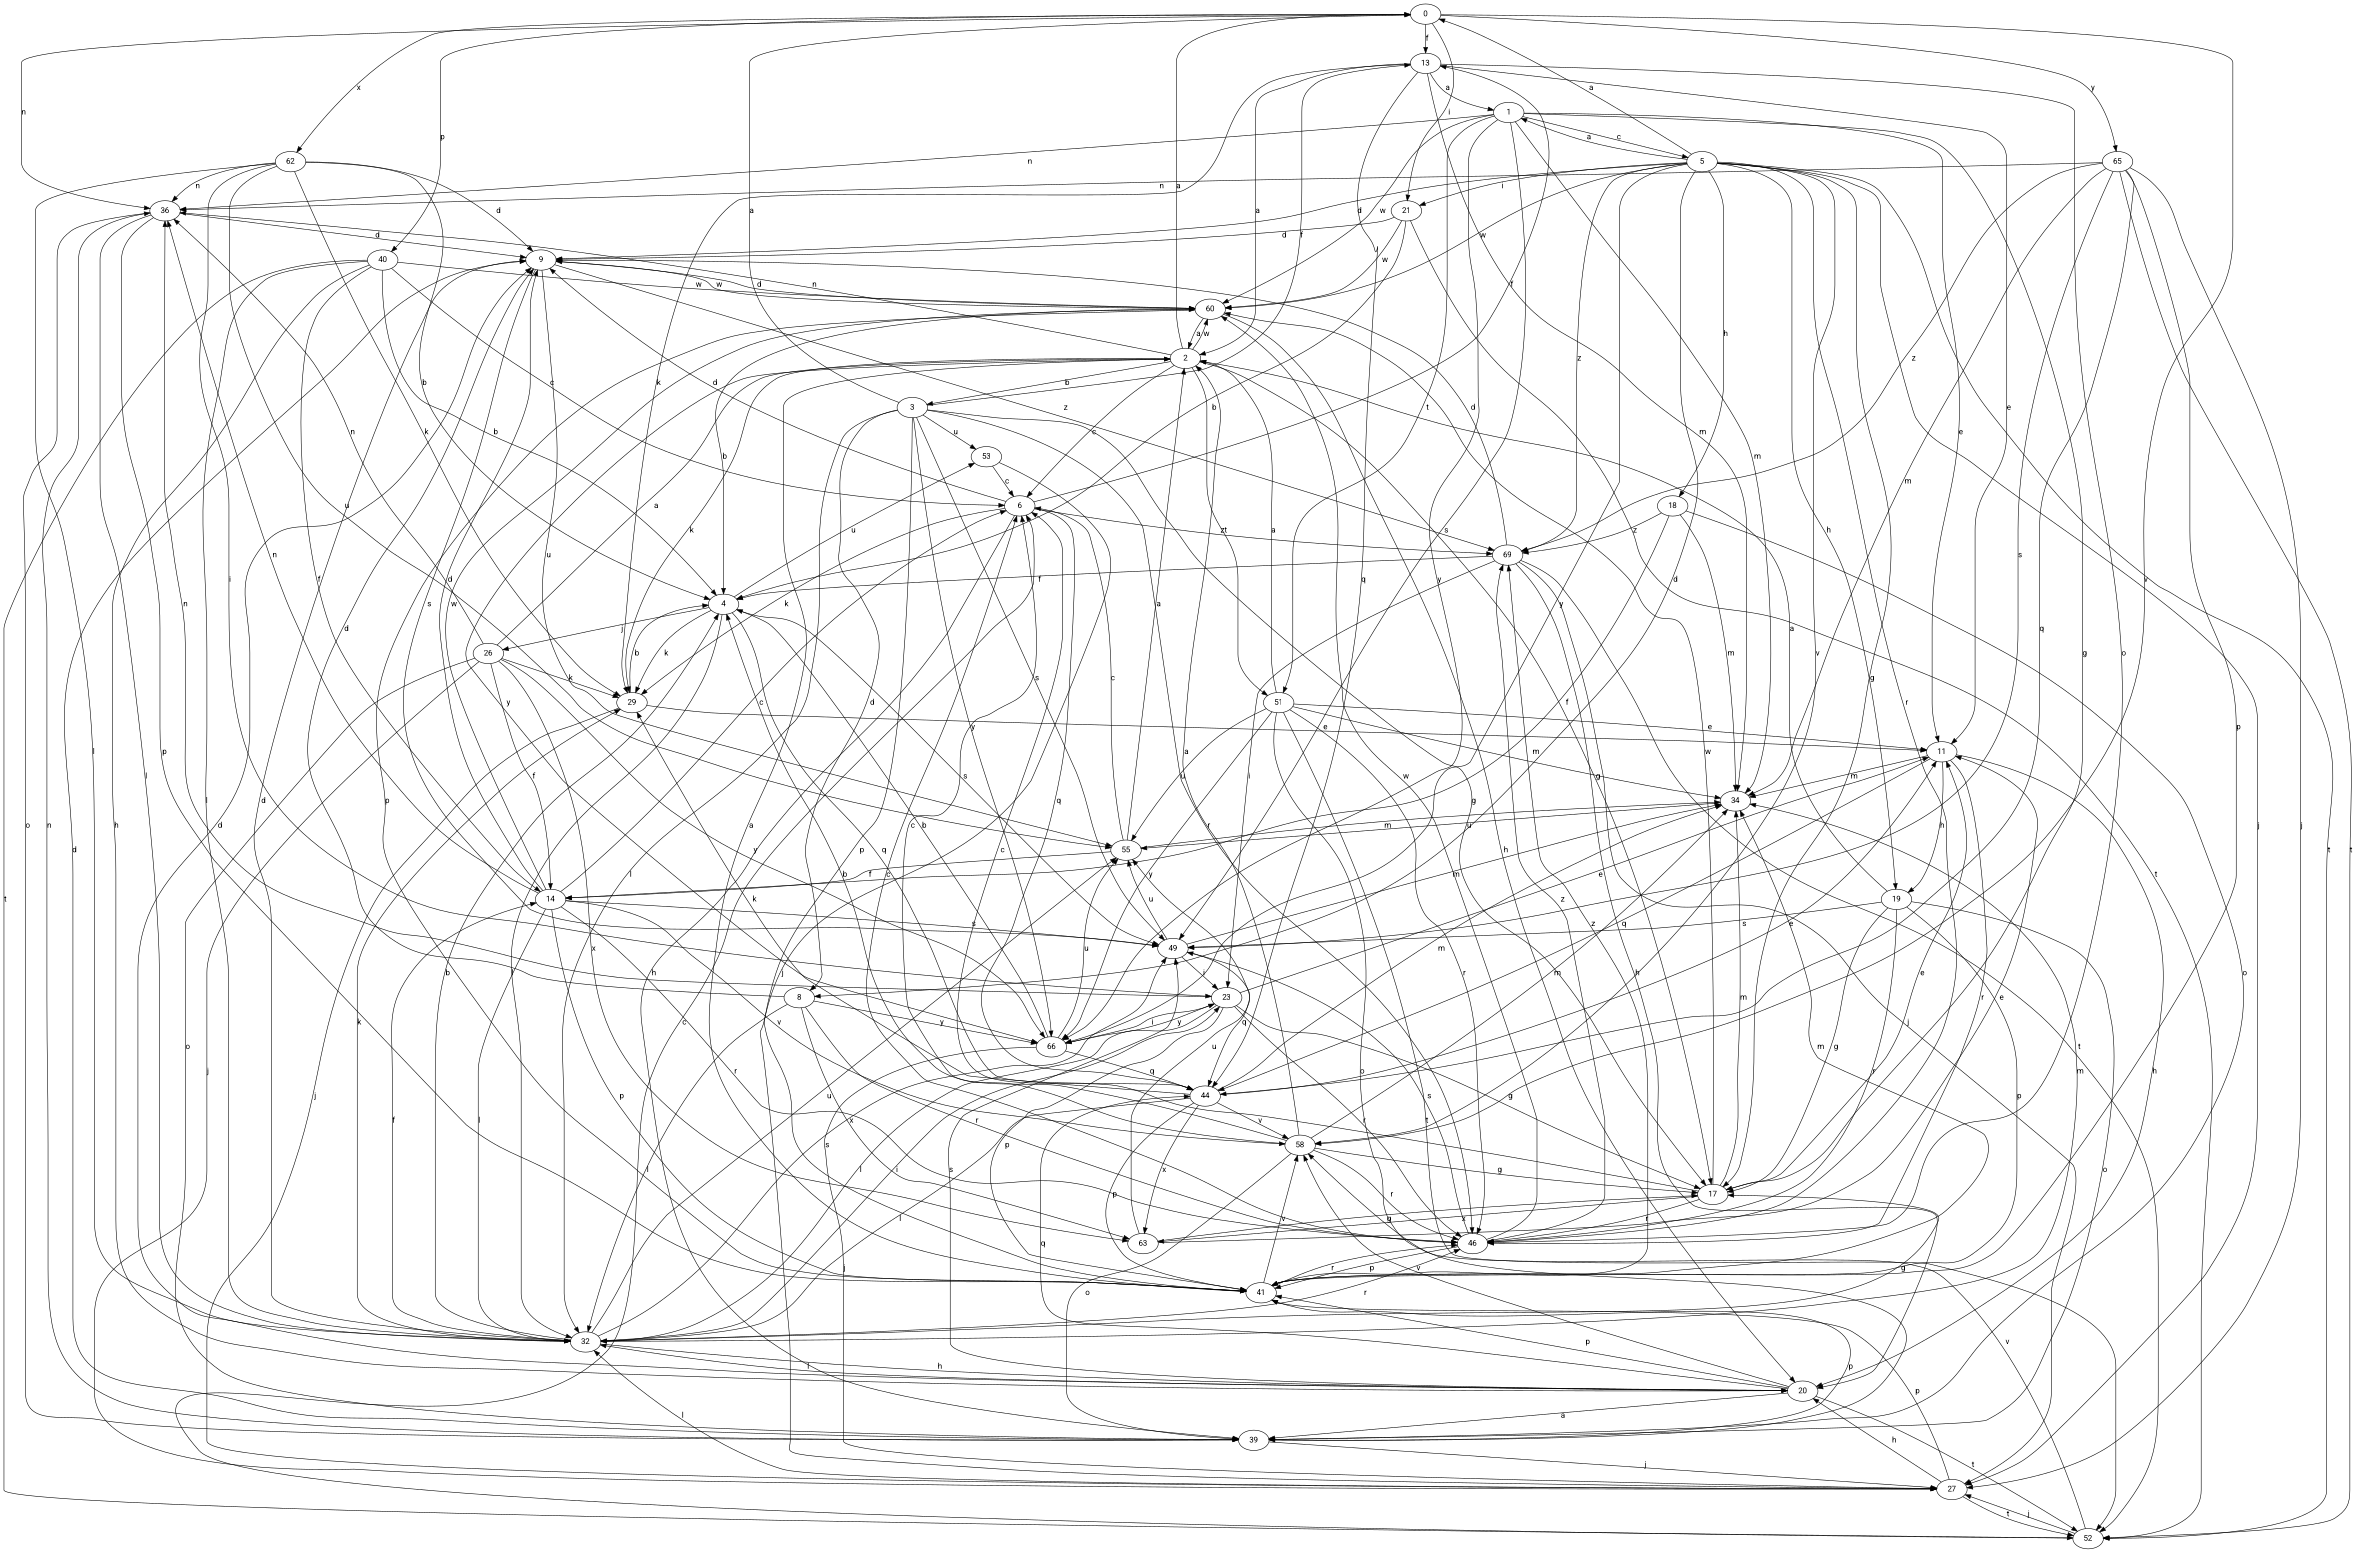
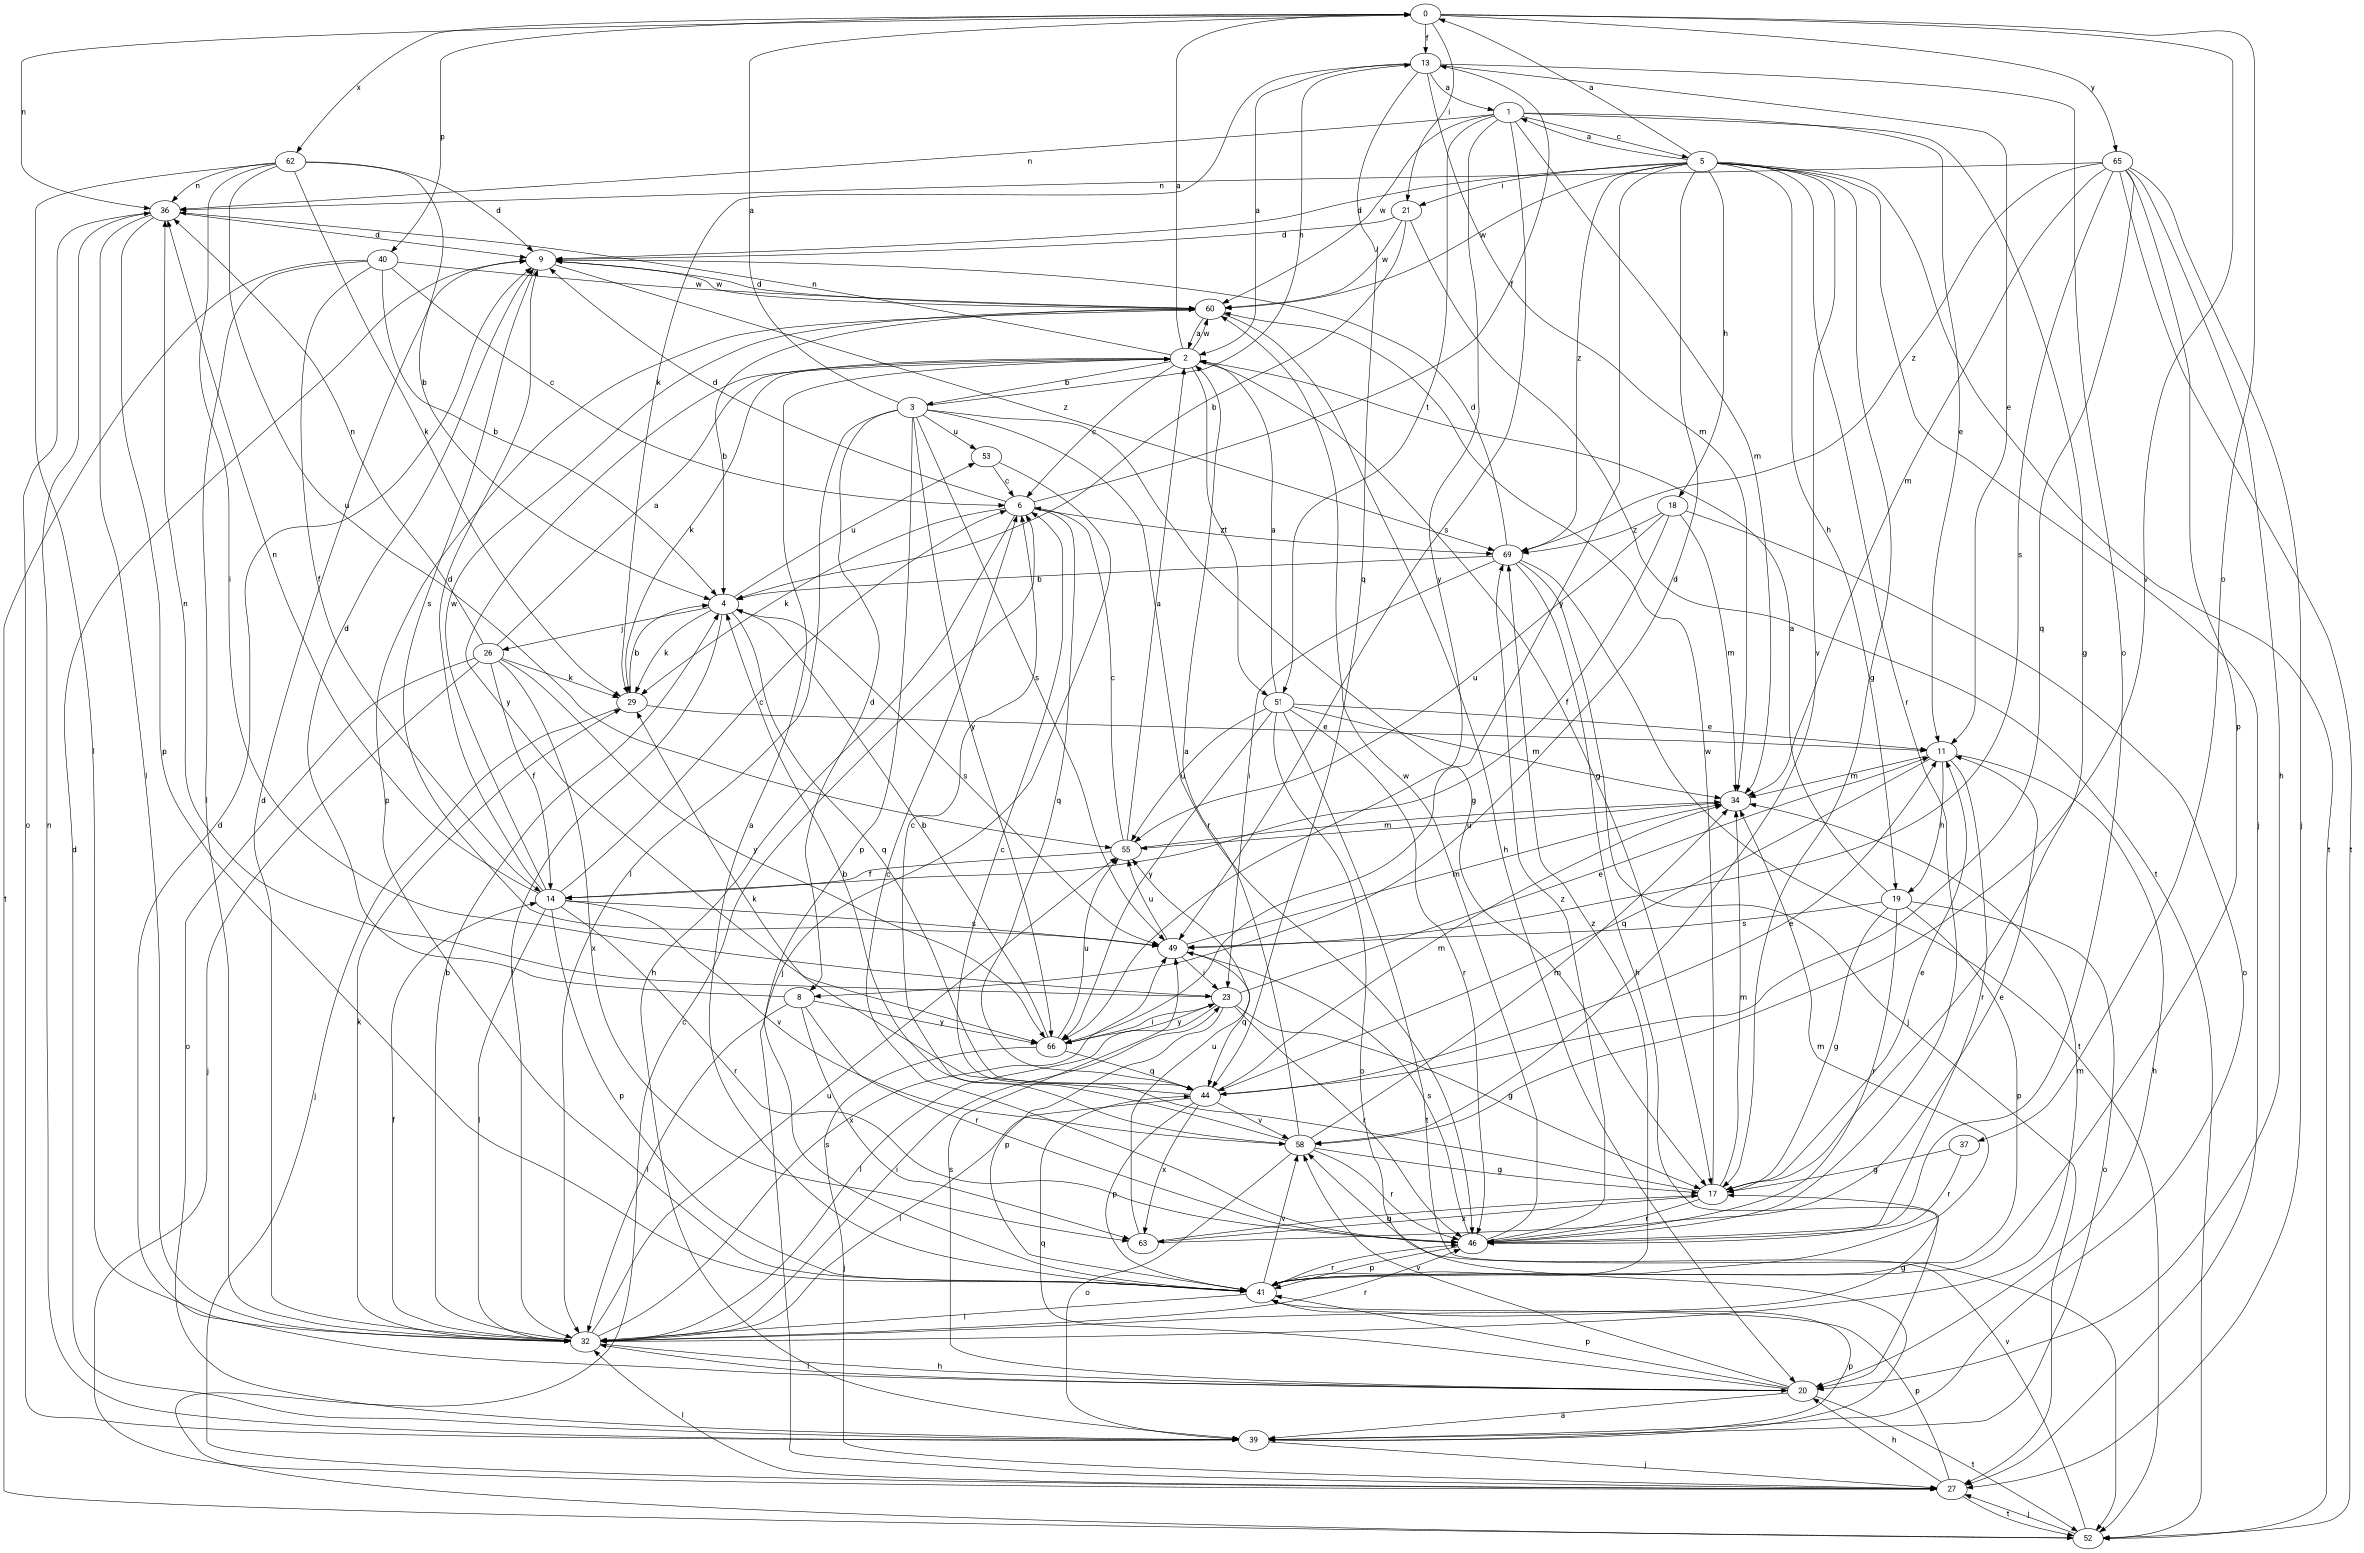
(1302, 235) -> (1302, 235)
(1040, 580) -> (1040, 580)
(631, 719) -> (1435, 703)
none -> (1964, 1145)
none -> (926, 1317)
(388, 1365) -> (2279, 907)
